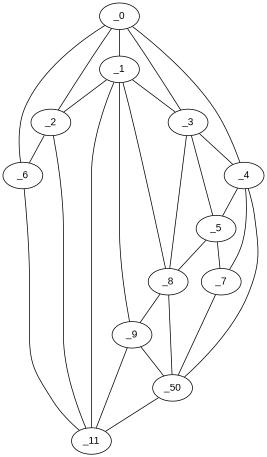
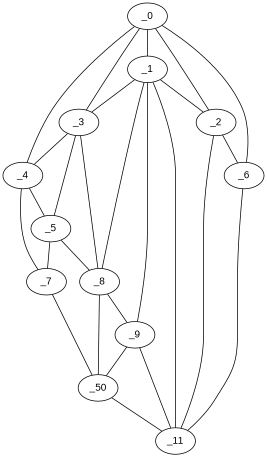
(249, 293) -> none
